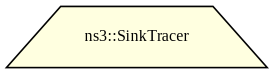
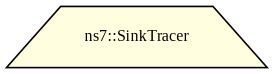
(137, 37) -> (137, 37)
